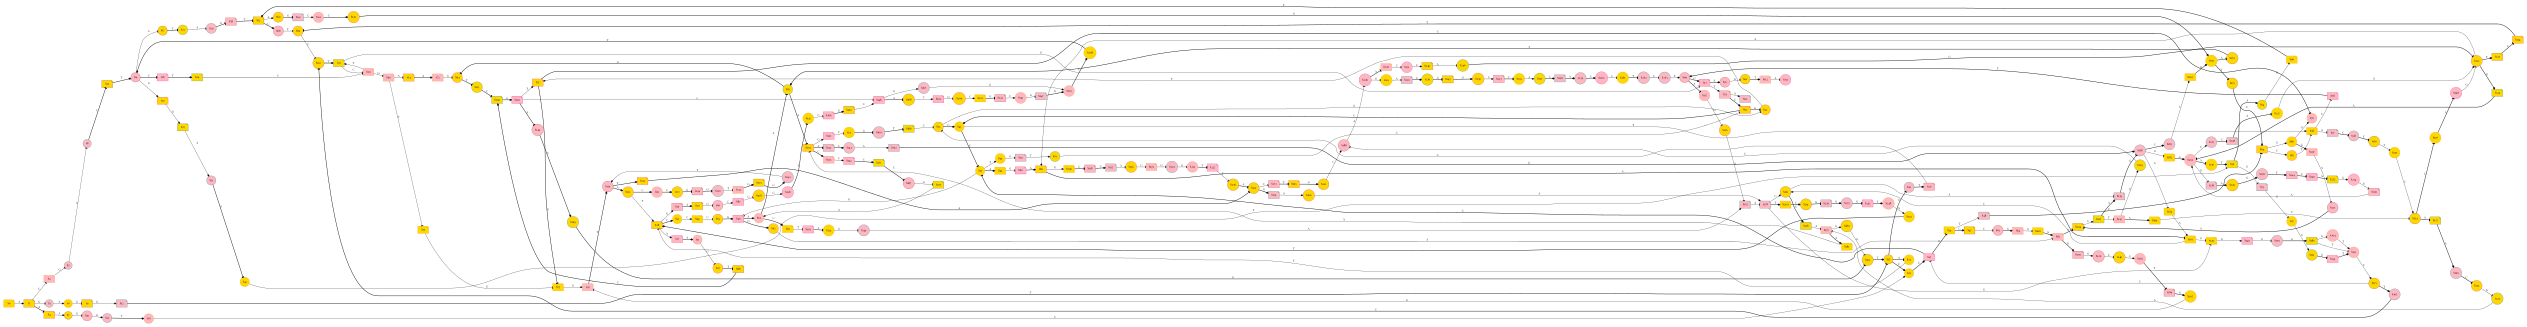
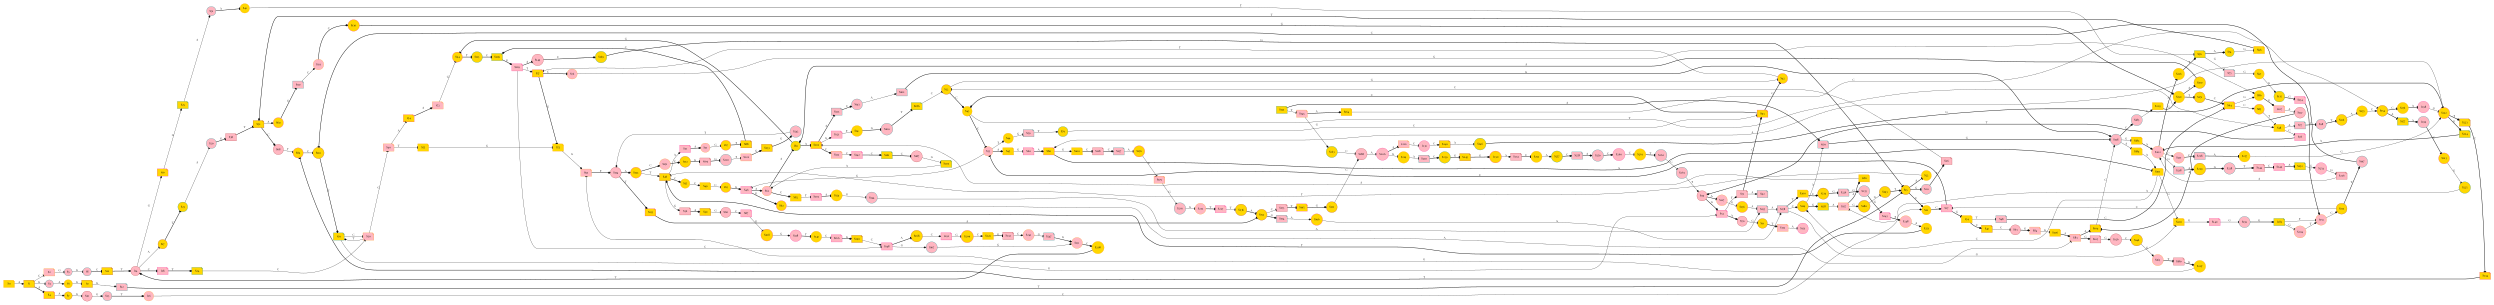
(1168, 81) -> (1162, 49)
(2302, 130) -> (1419, 58)
(2211, 142) -> (2179, 158)
(980, 171) -> (988, 151)
(2087, 224) -> (2105, 186)
(1213, 279) -> (1286, 42)
